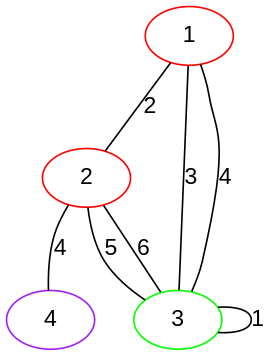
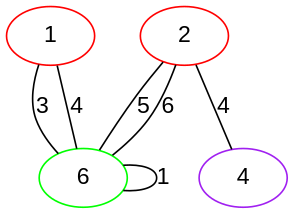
(138, 107) -> none
(178, 320) -> (83, 178)
